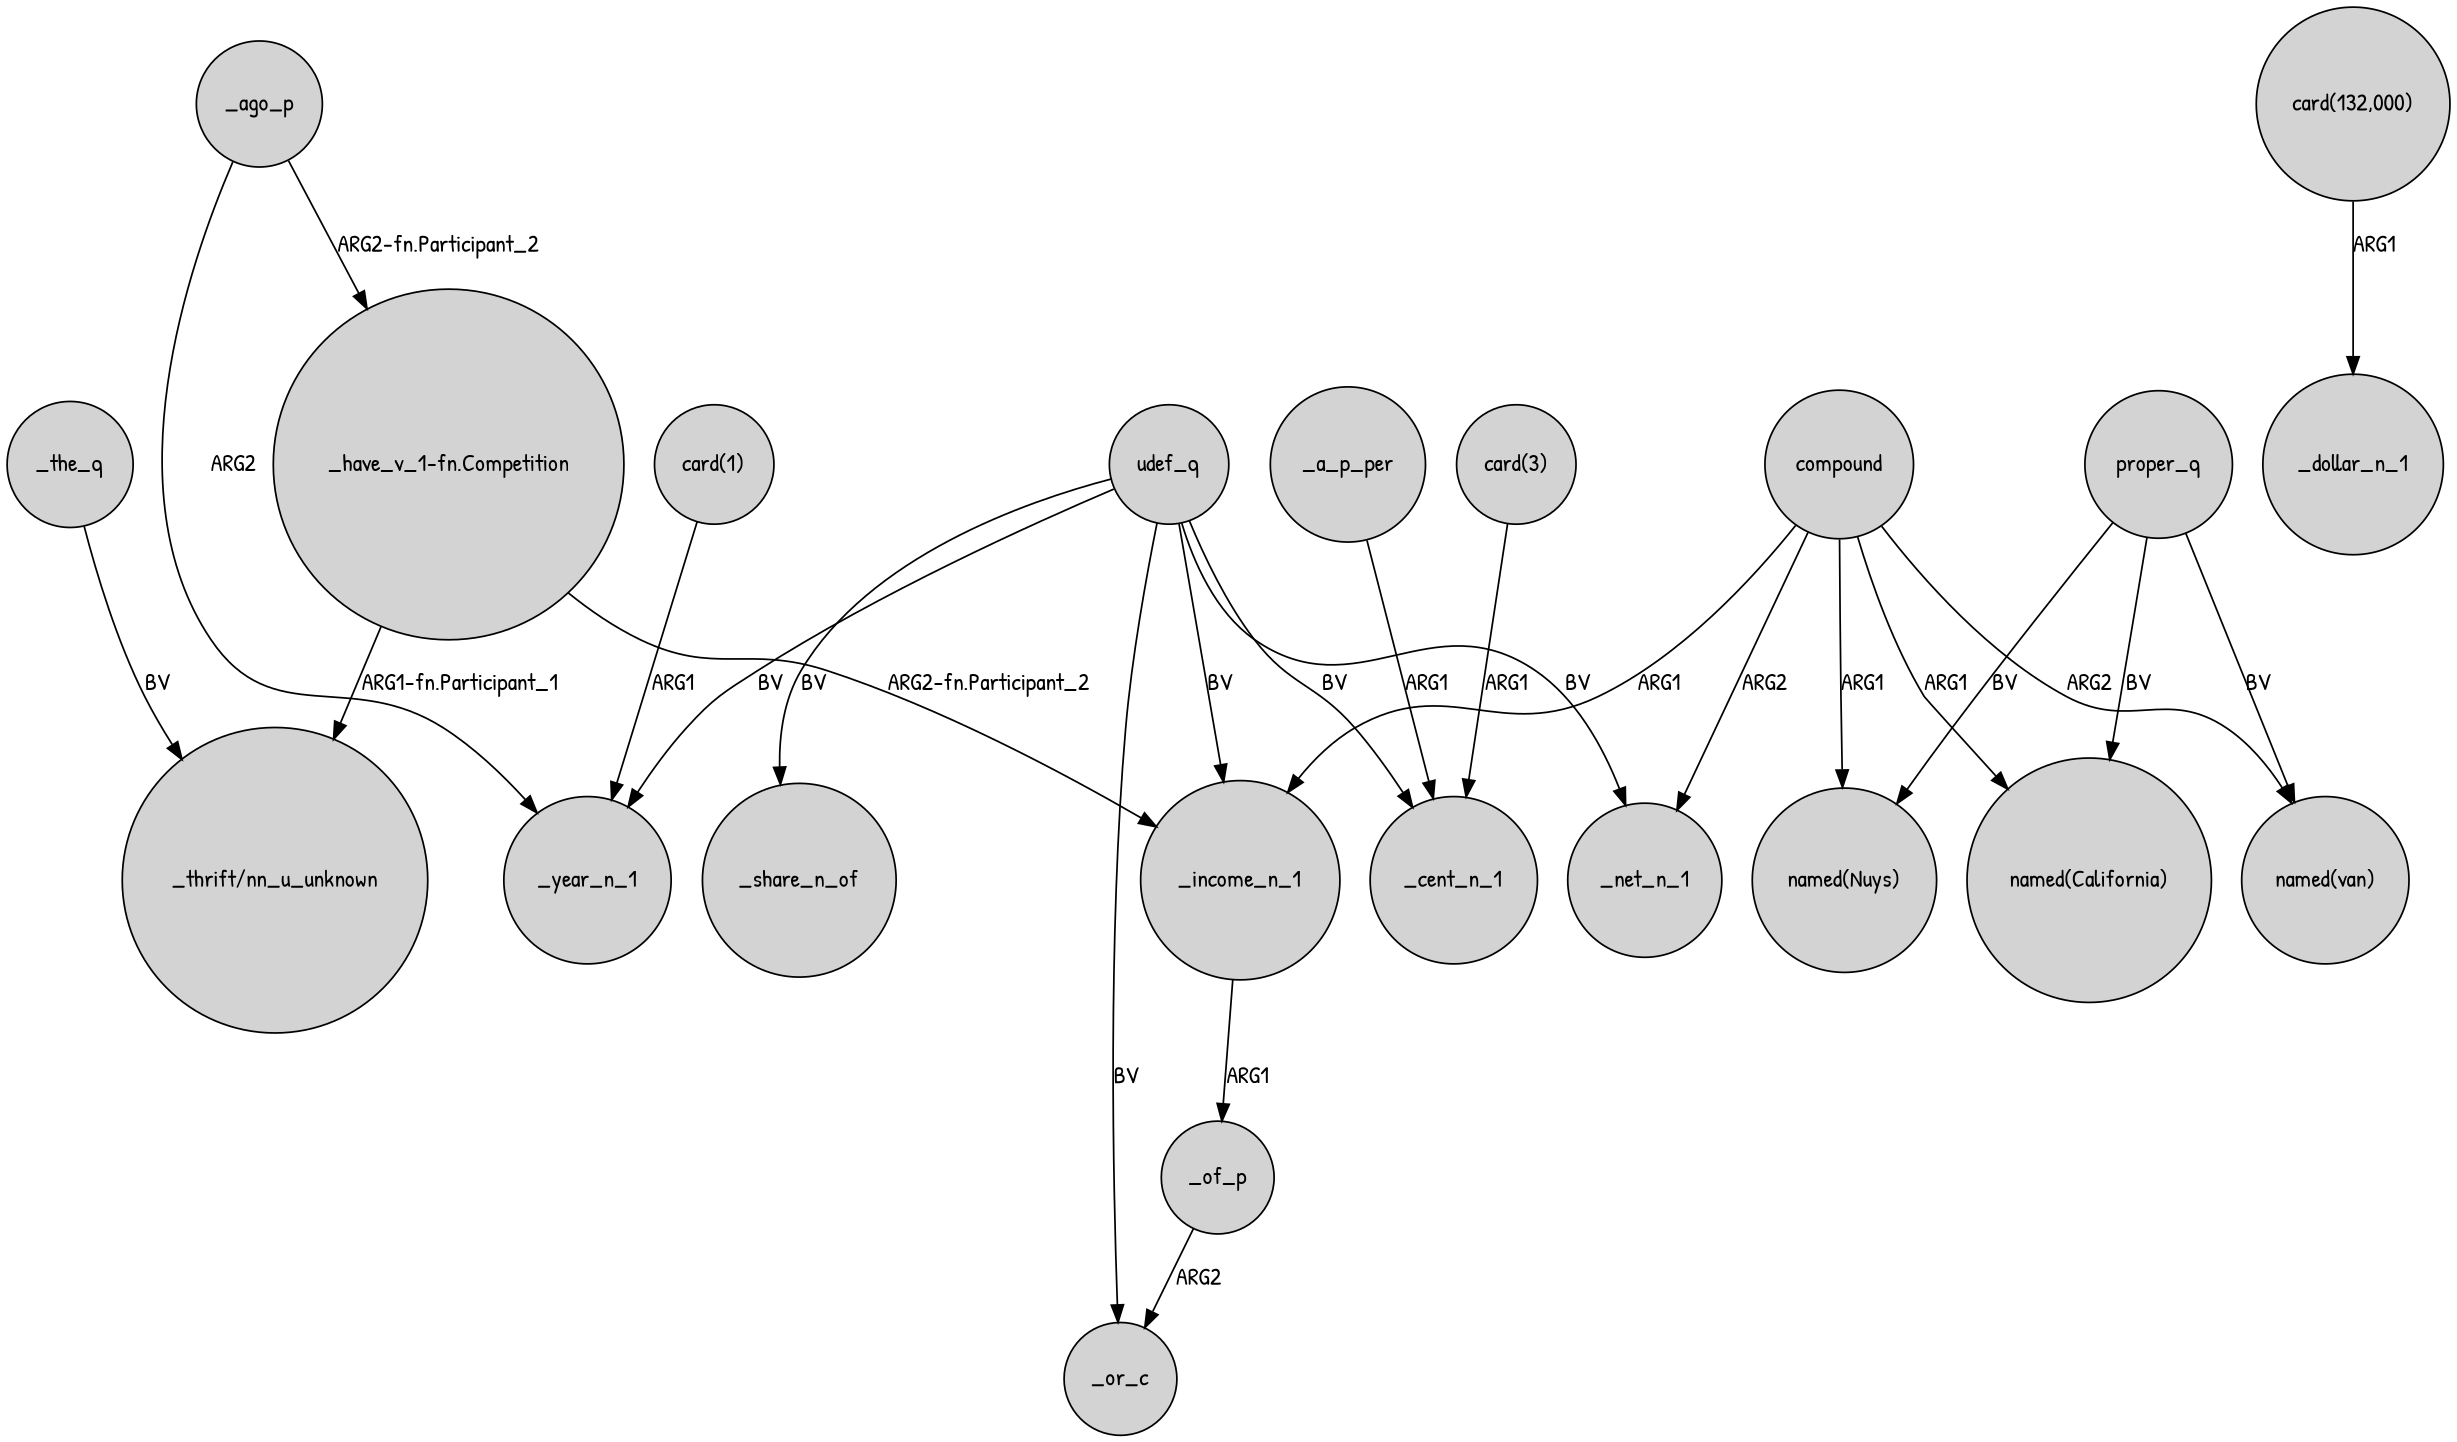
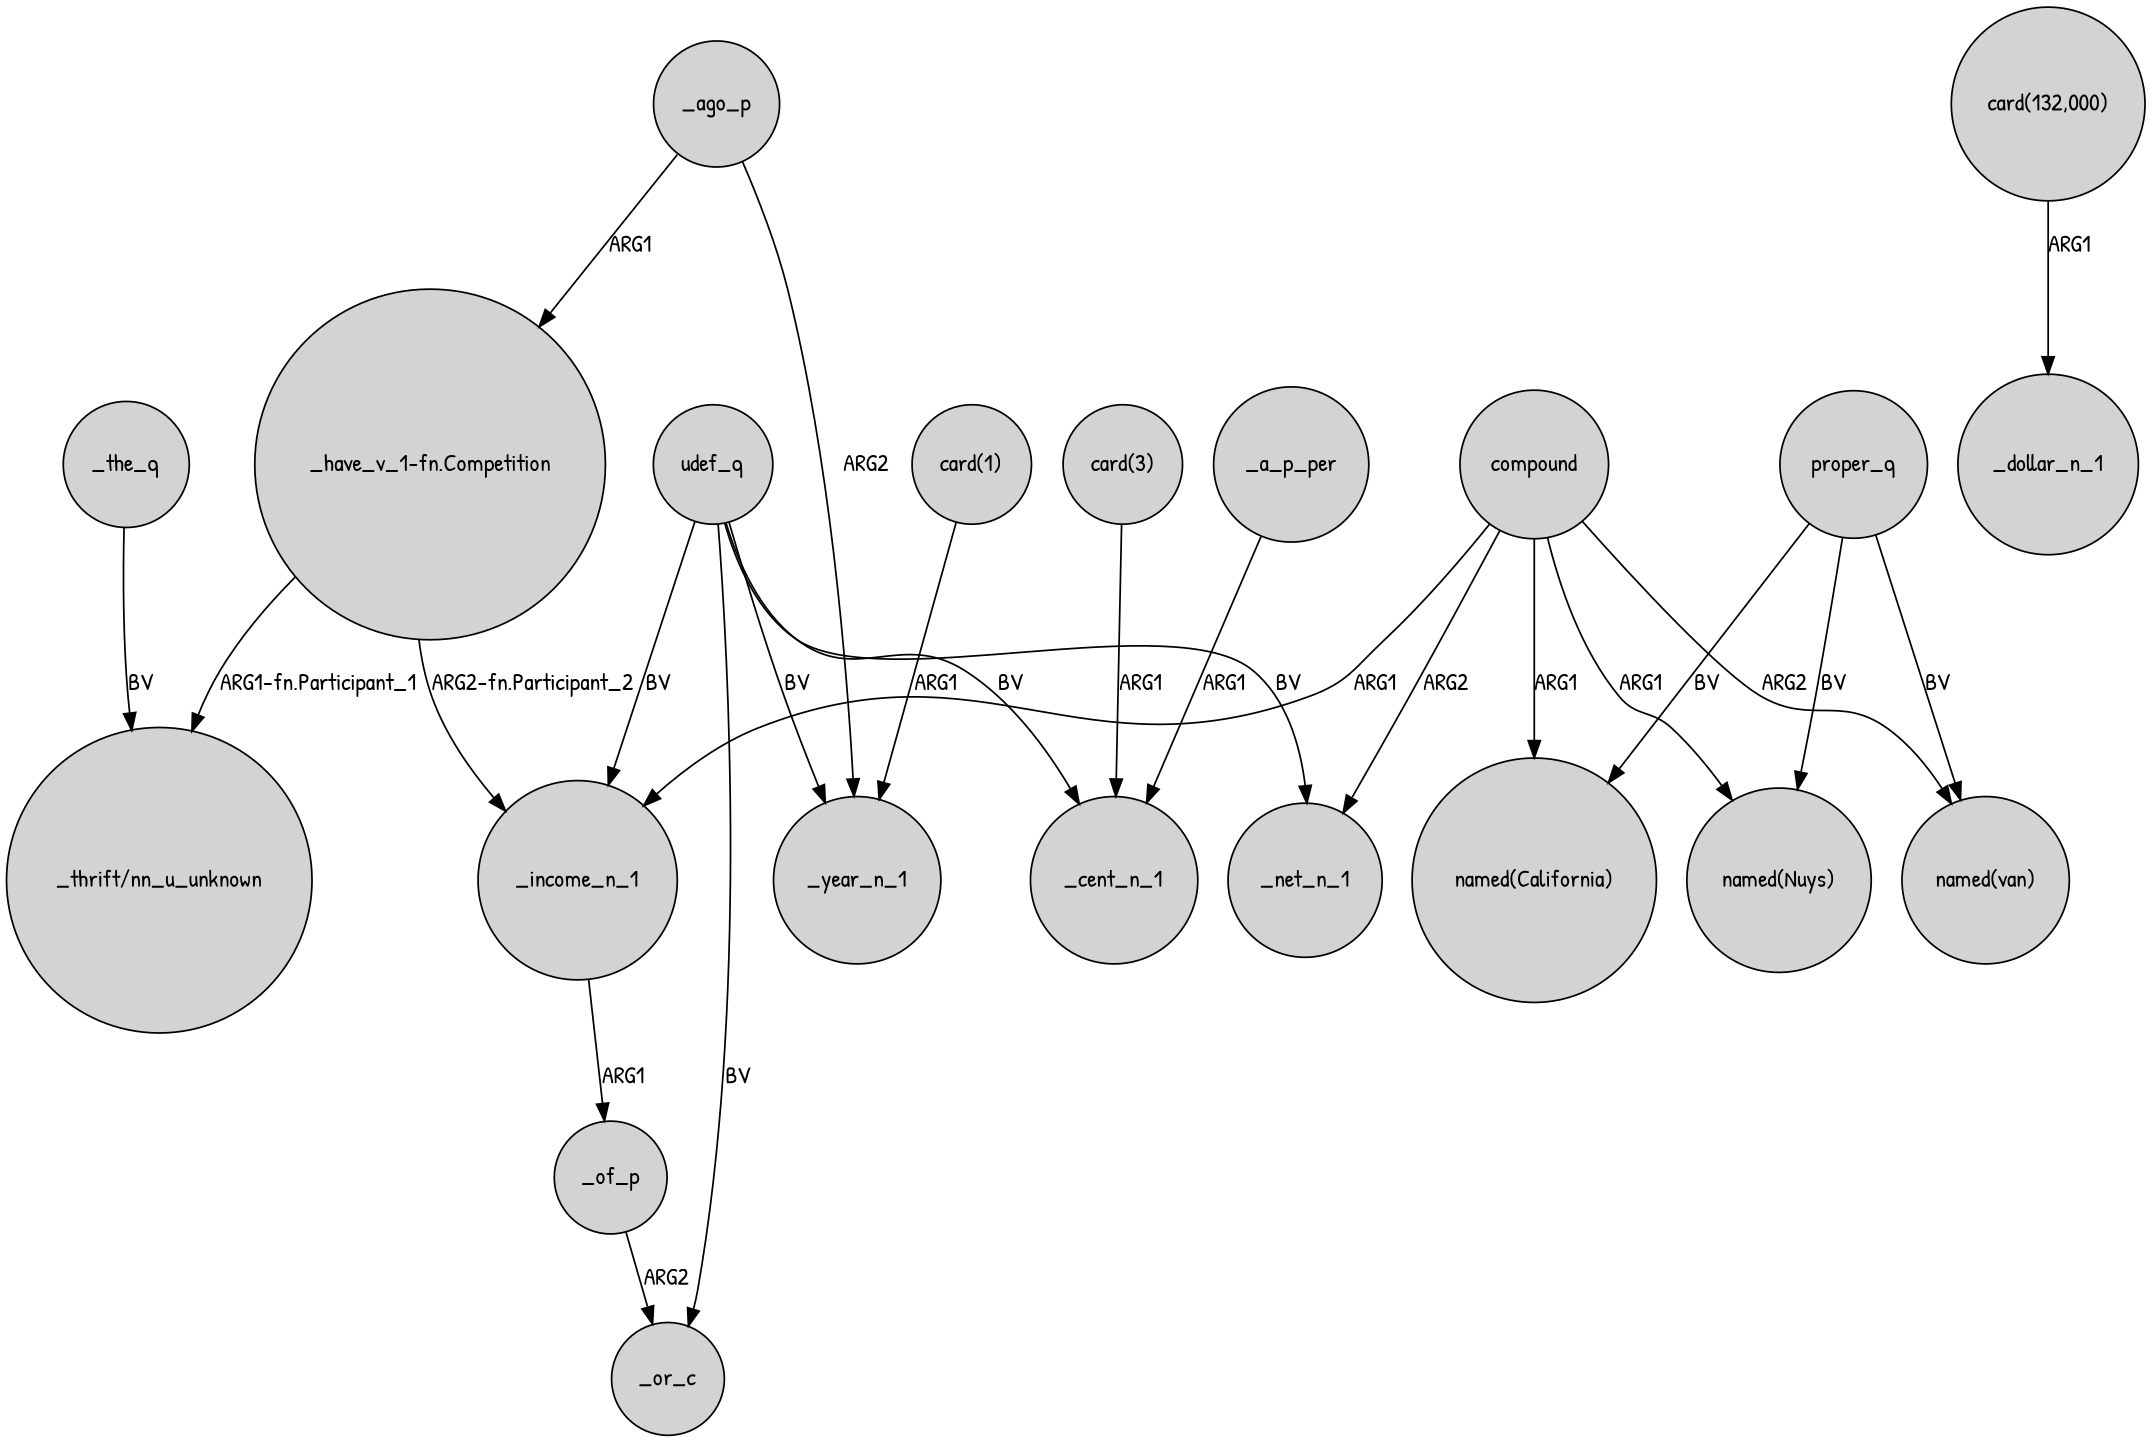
(439, 245) -> (631, 245)
(799, 880) -> none
